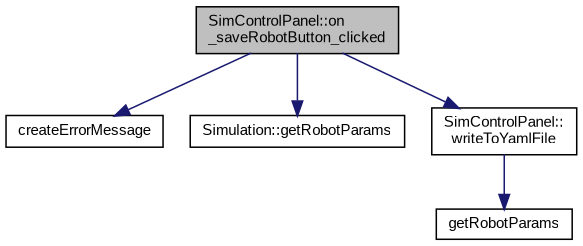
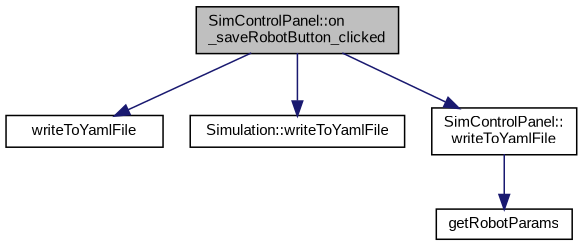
(85, 131) -> (85, 131)
(297, 131) -> (297, 131)
